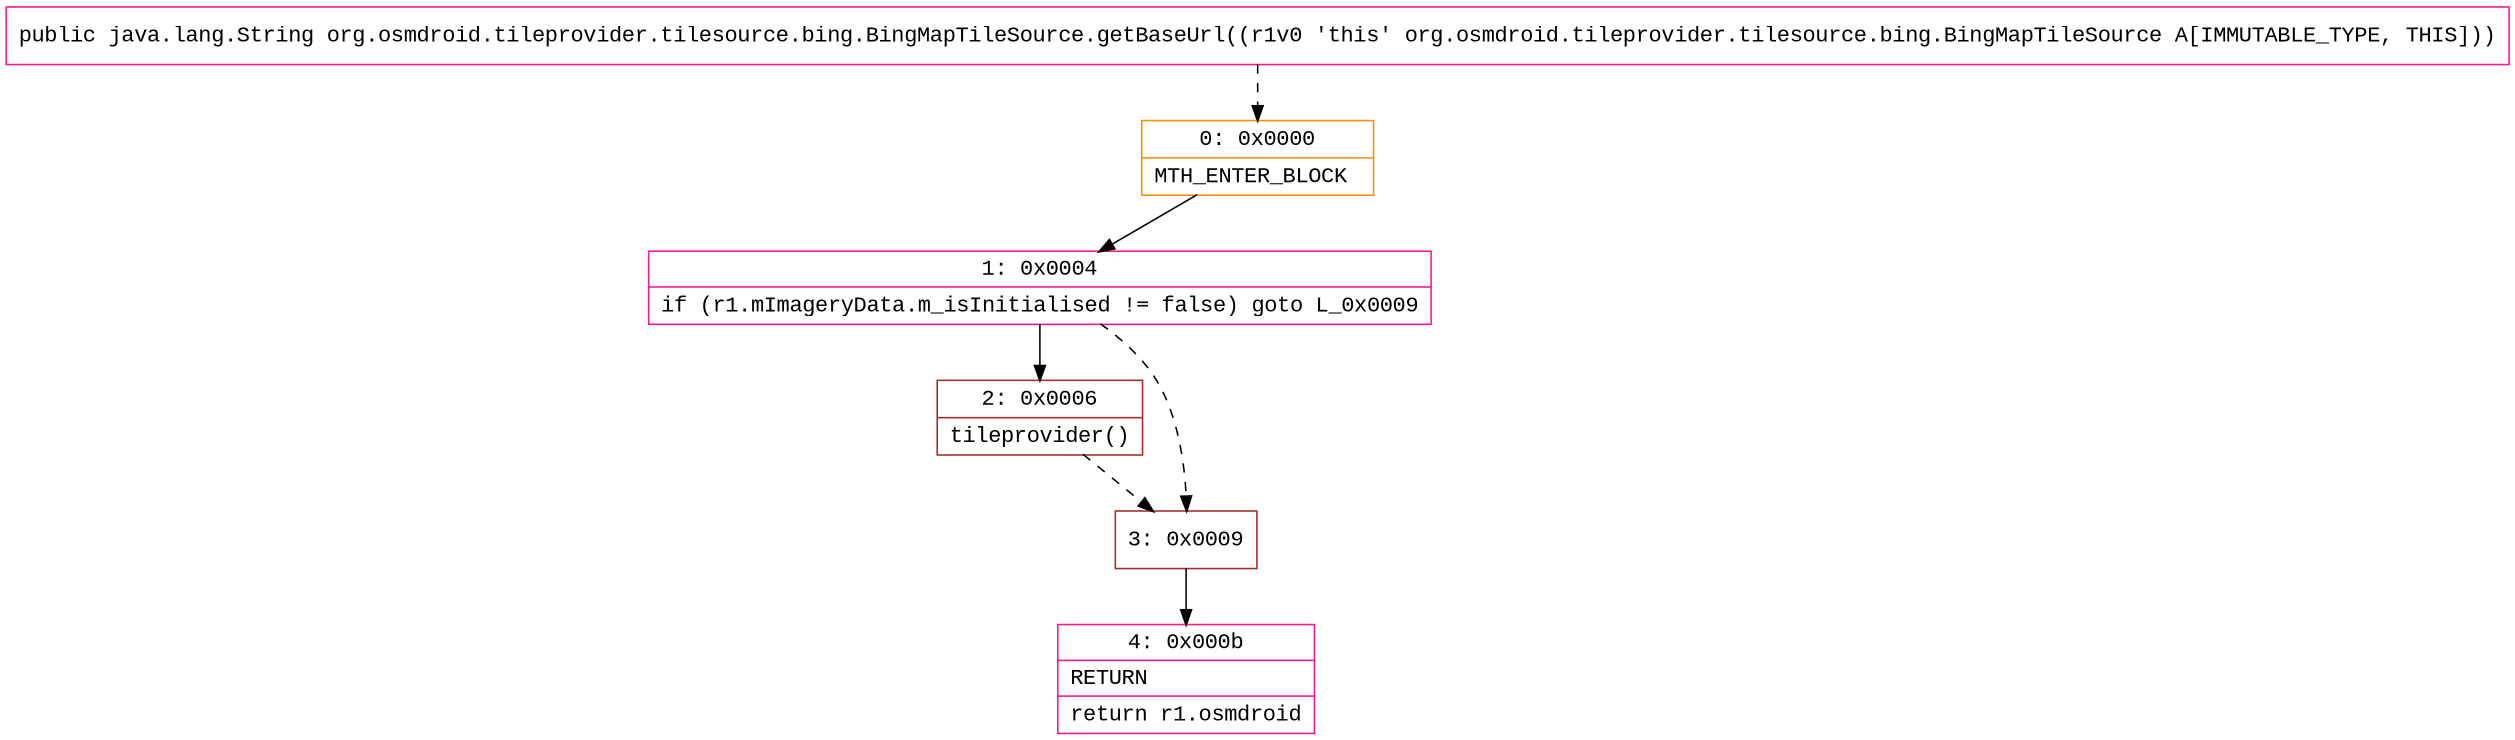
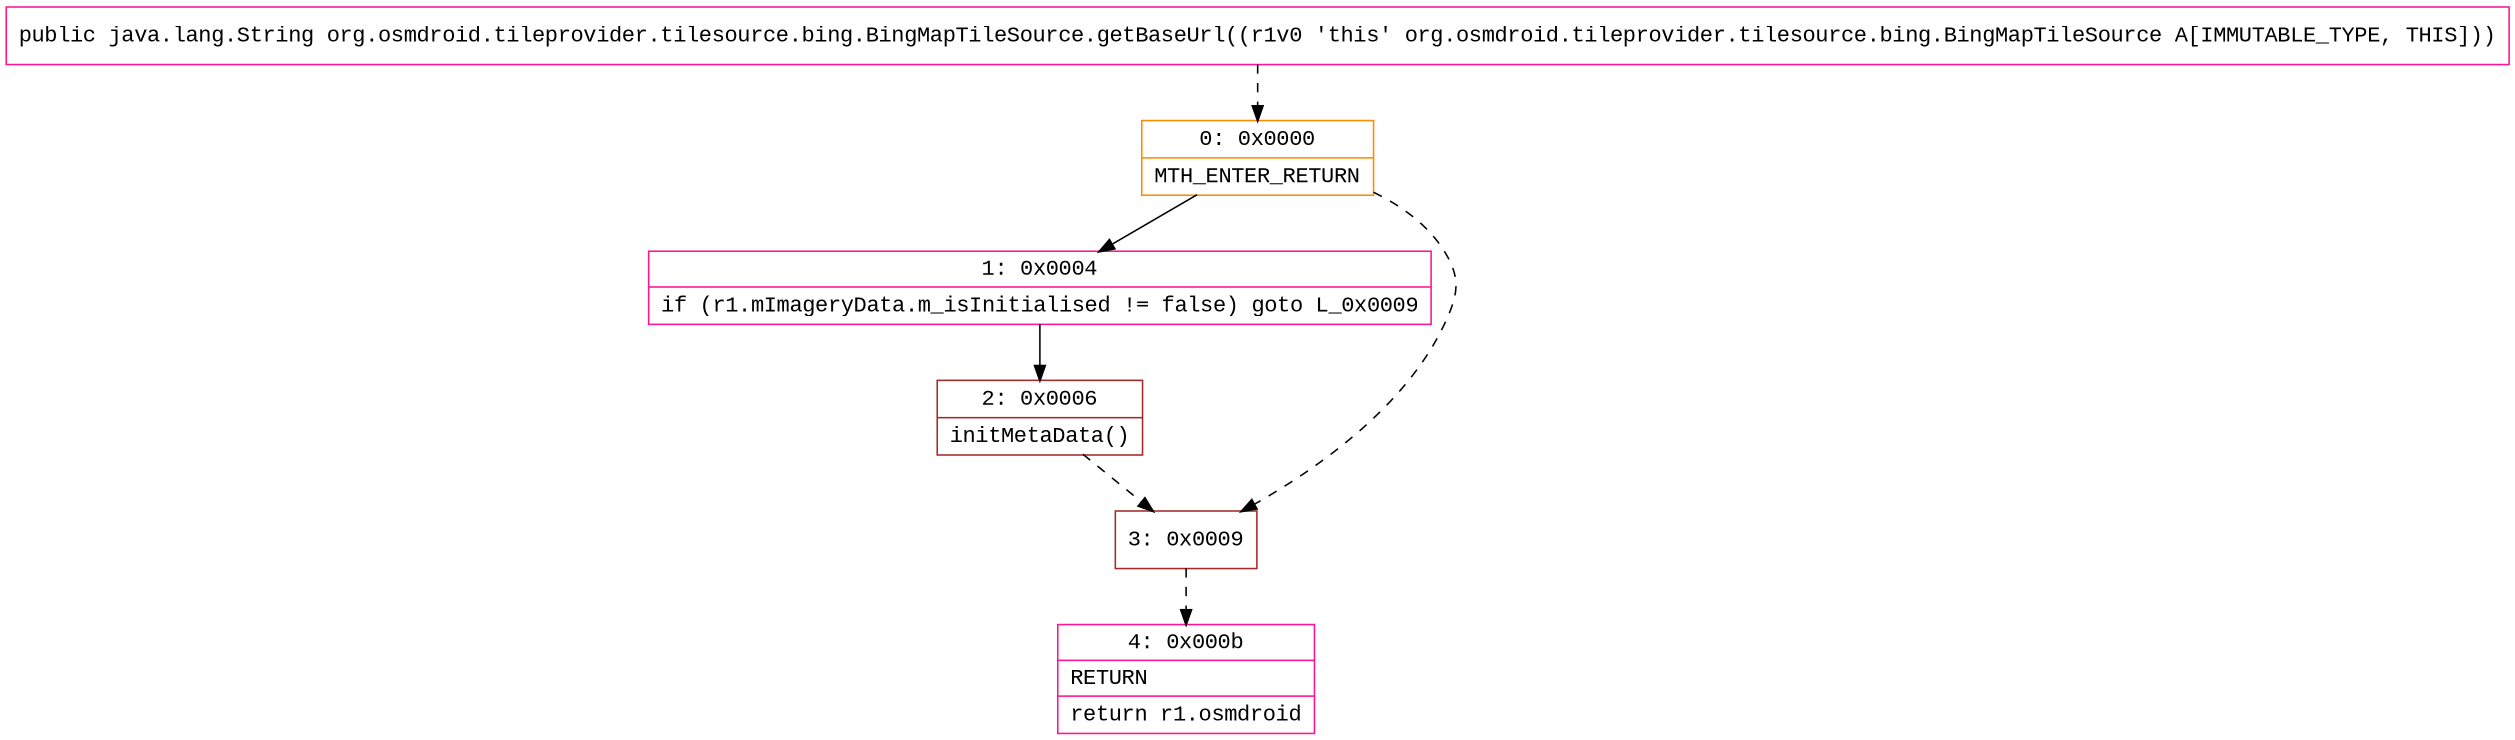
(1251, 176) -> (1258, 176)
(1166, 398) -> (1420, 365)
(1040, 436) -> (1040, 436)
(1186, 589) -> (1186, 589)
